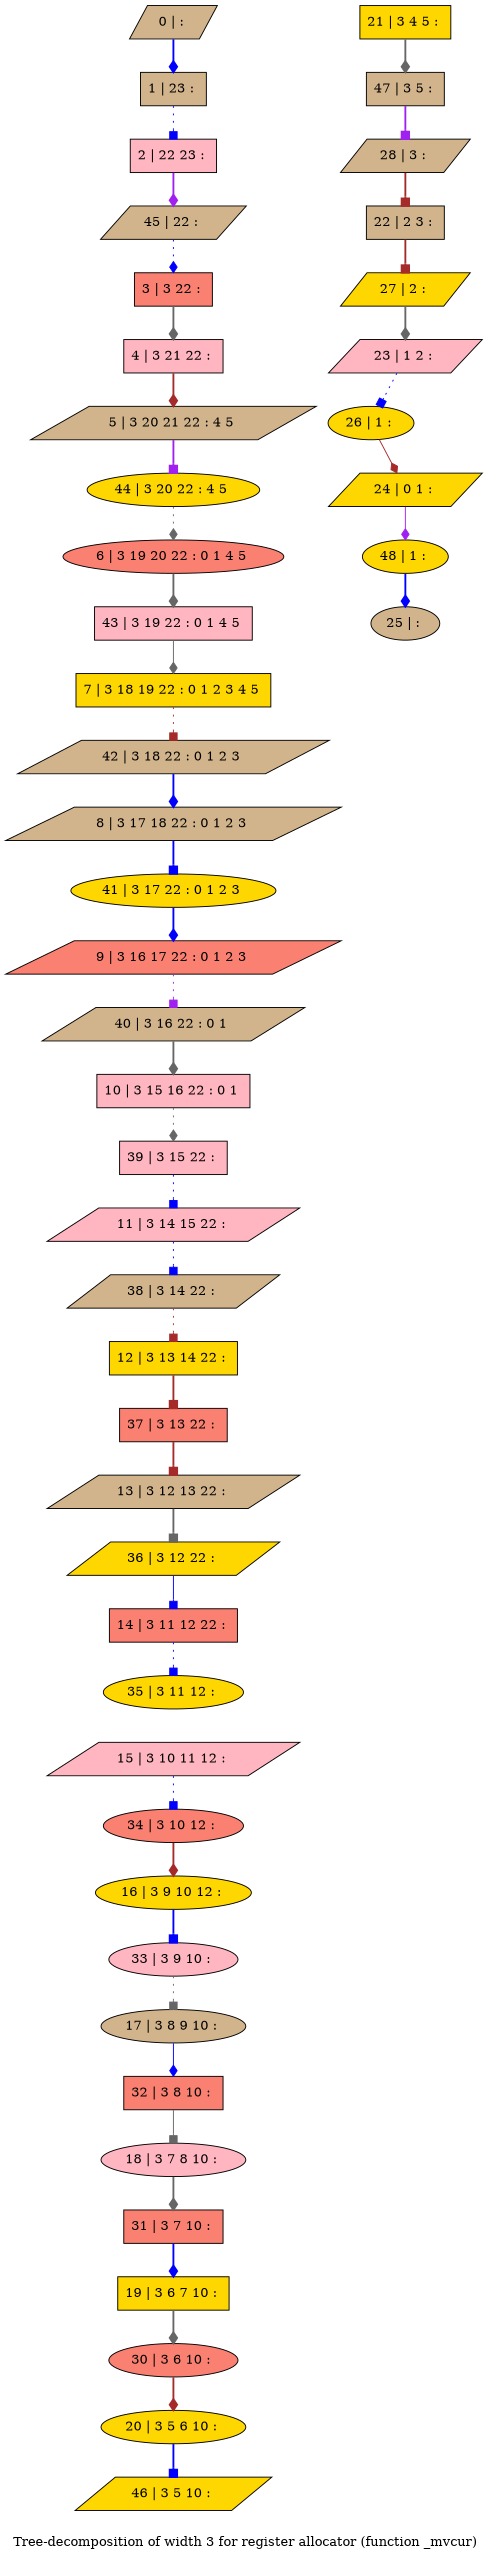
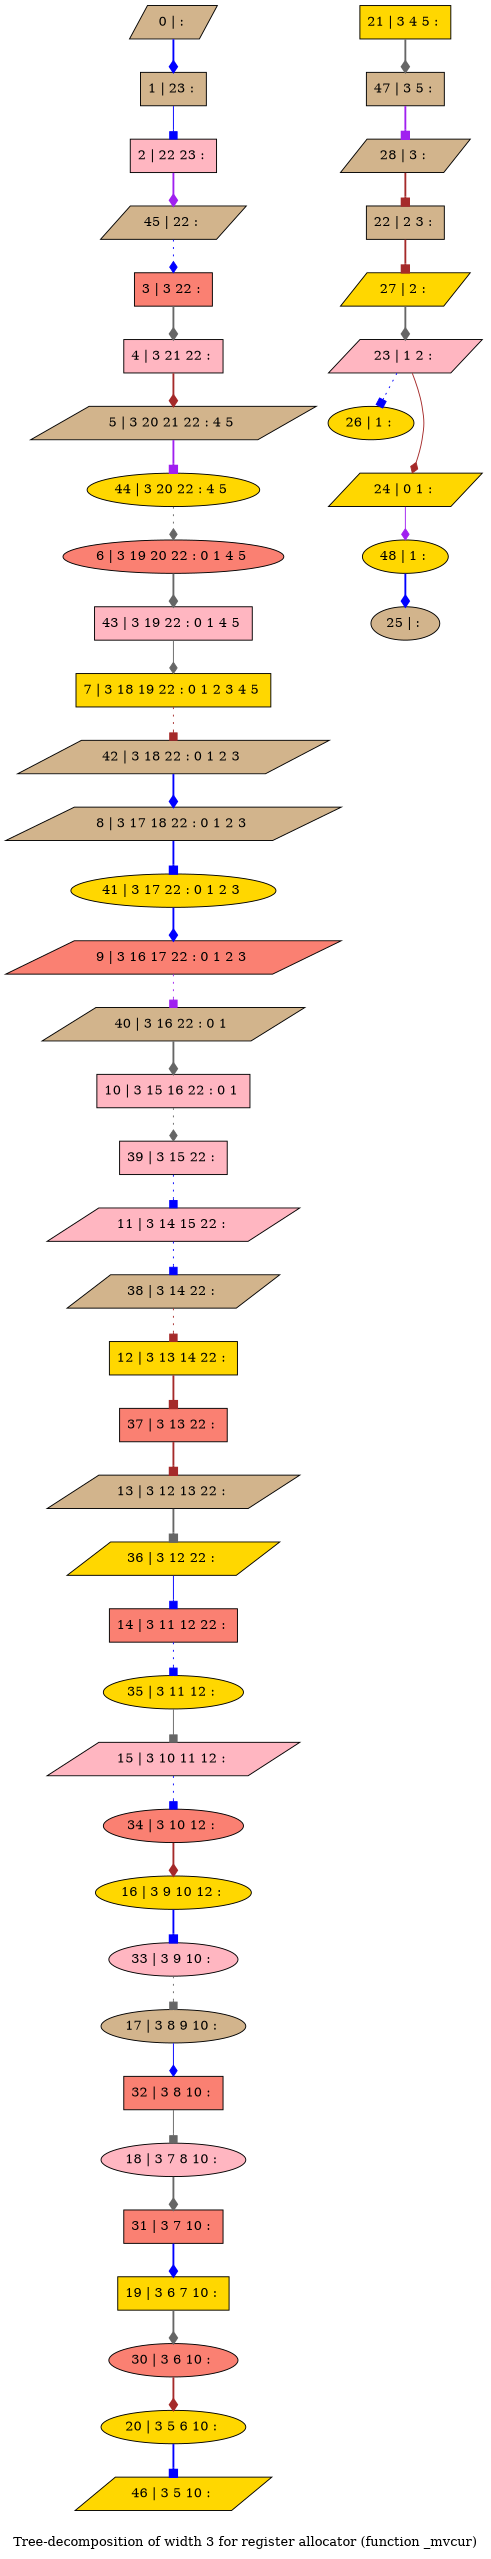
(173, 118) -> (173, 118)
(385, 451) -> (424, 417)
none -> (173, 1721)
